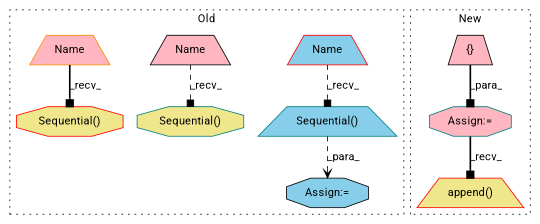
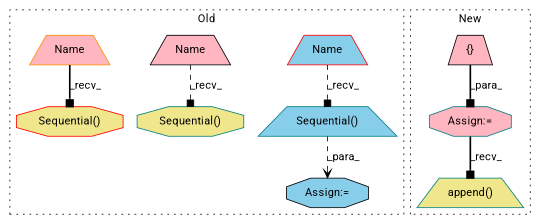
(470, 193) -> (470, 193)
